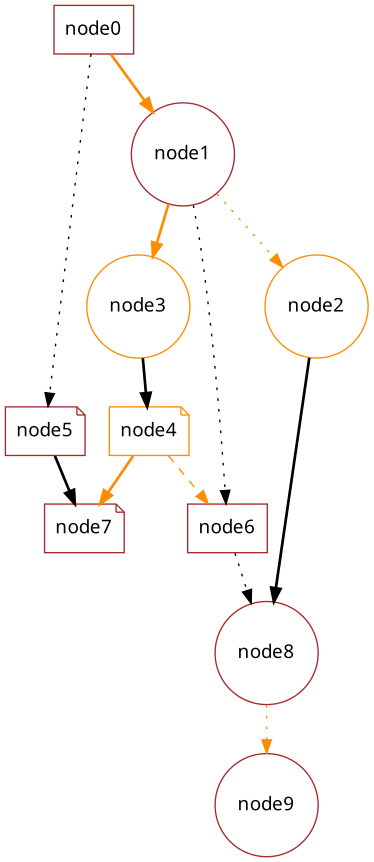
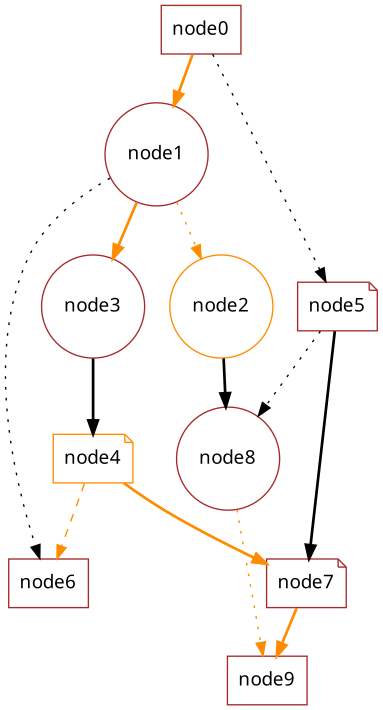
(138, 307) -> (93, 307)
(241, 572) -> (293, 368)
none -> (289, 626)
(267, 805) -> (267, 681)
